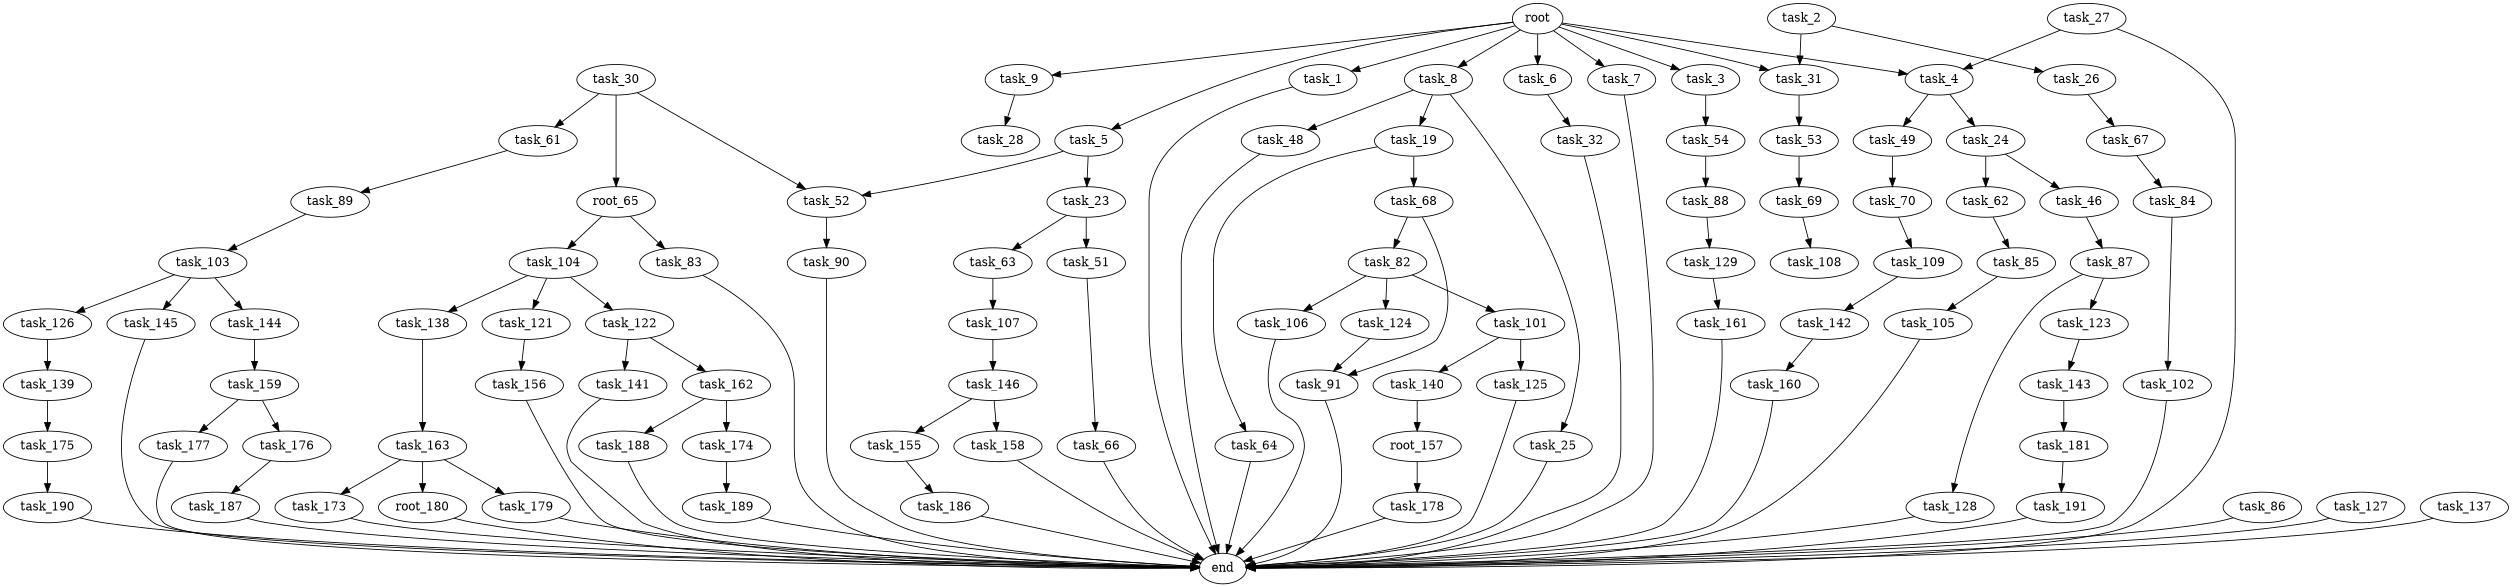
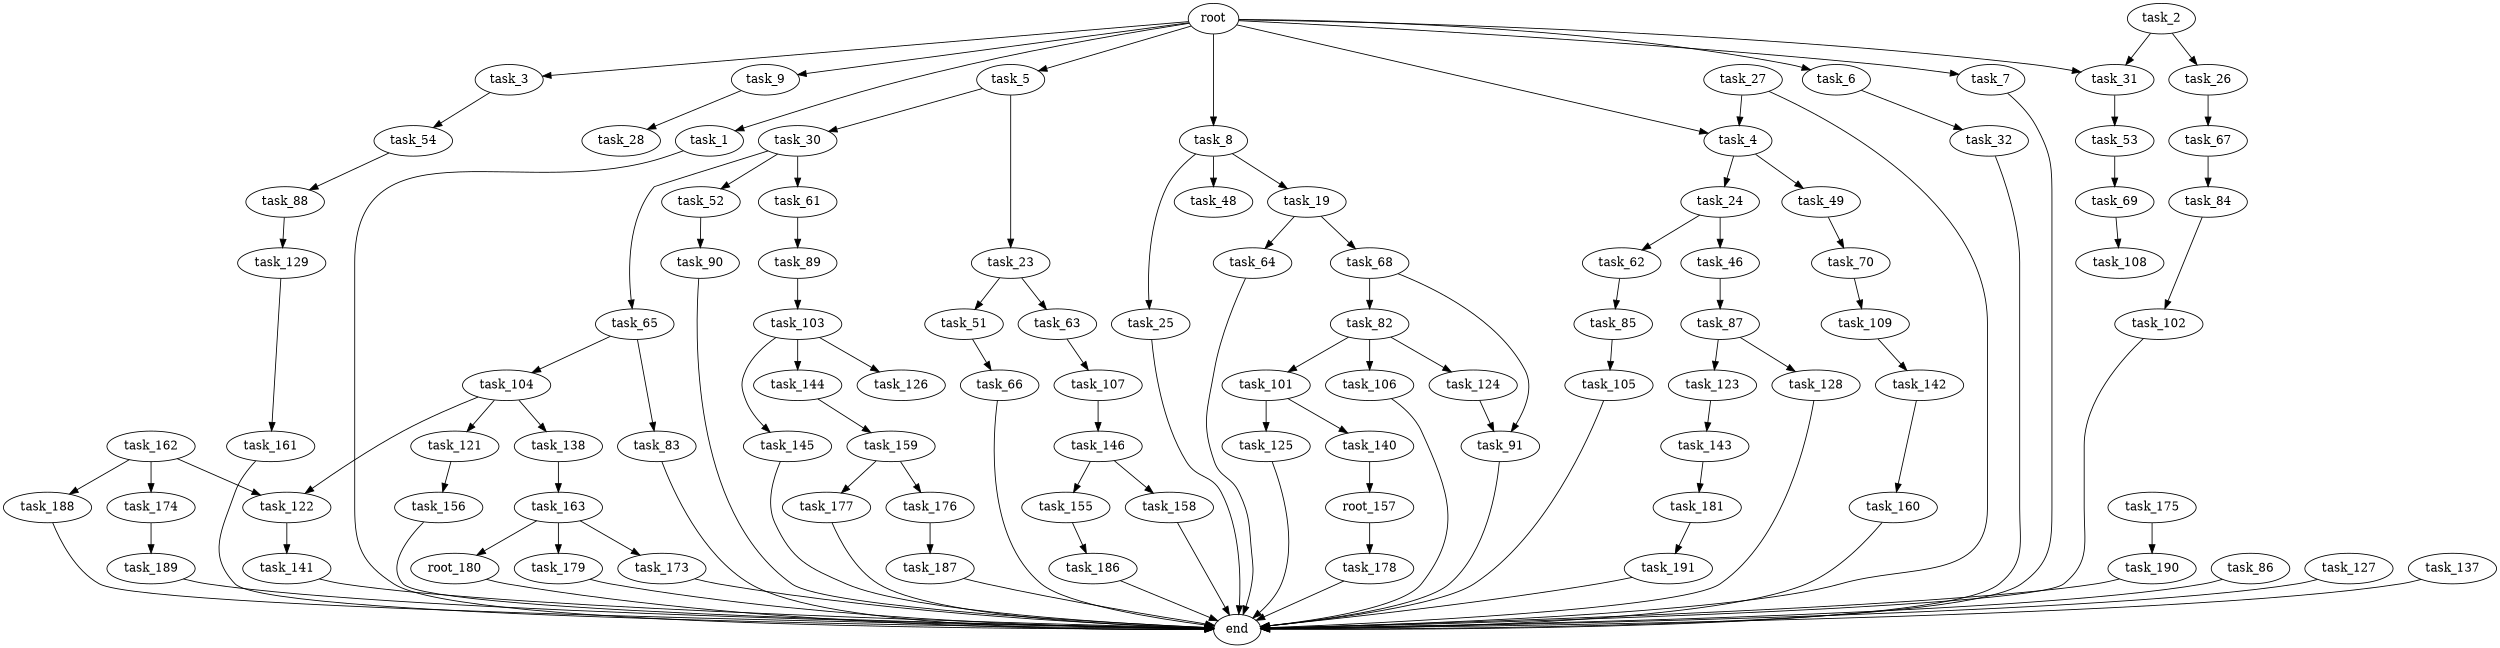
(968, 175) -> (910, 109)
(616, 202) -> (635, 324)
(1182, 336) -> none
(674, 352) -> (215, 475)
(48, 385) -> none
